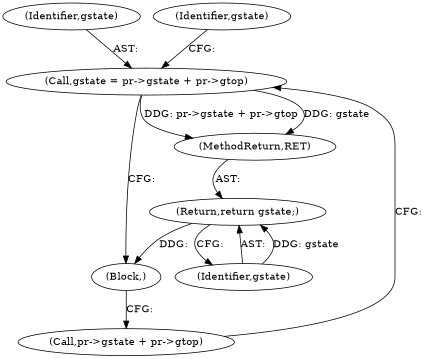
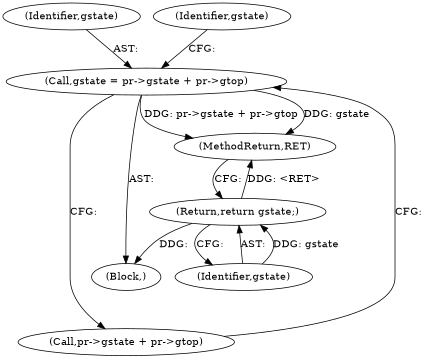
(143, 179) -> (143, 179)
(230, 179) -> (230, 179)
none -> (246, 183)
(126, 306) -> (70, 205)
